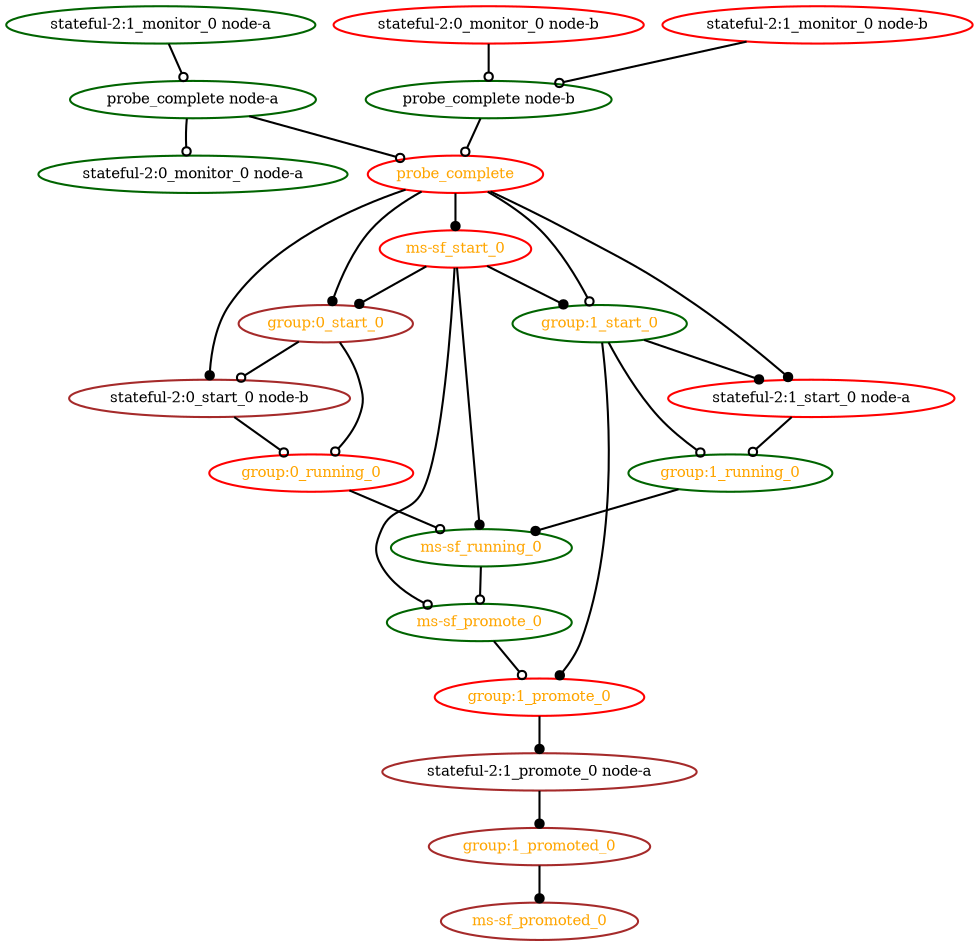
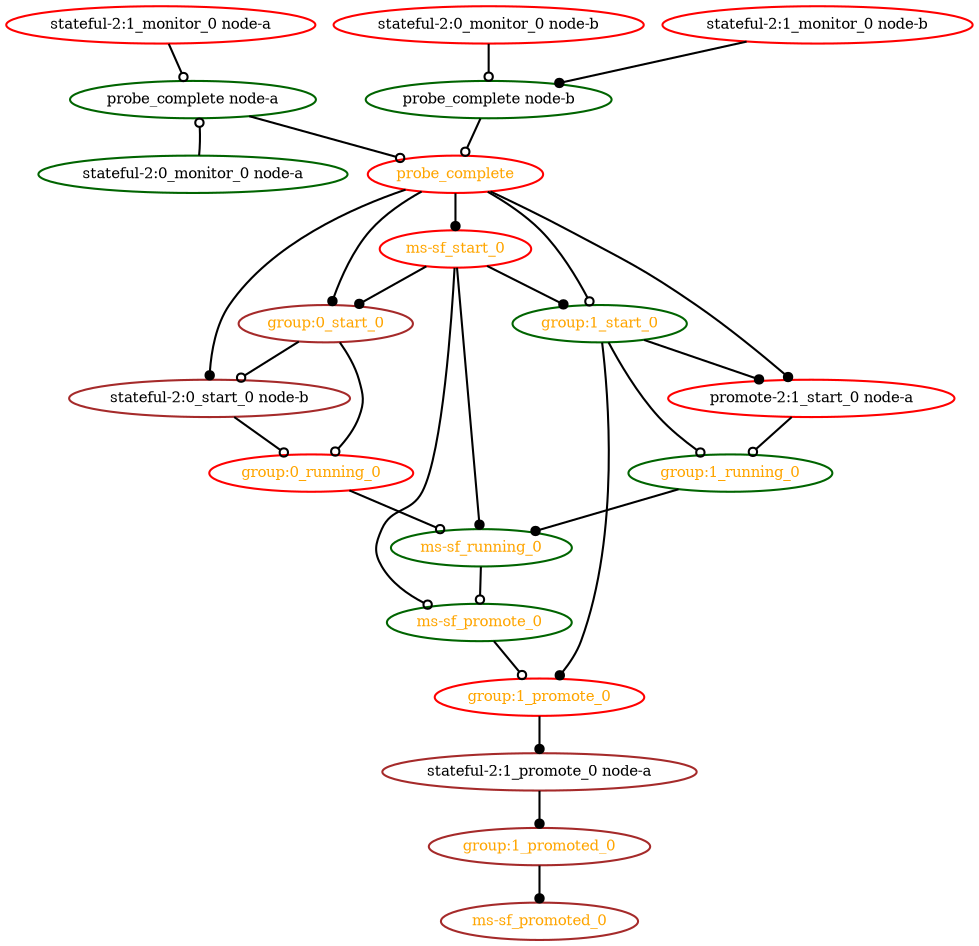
(161, 25) -> (161, 25)
(655, 62) -> (655, 62)
(186, 133) -> (200, 141)
(811, 398) -> (811, 398)
